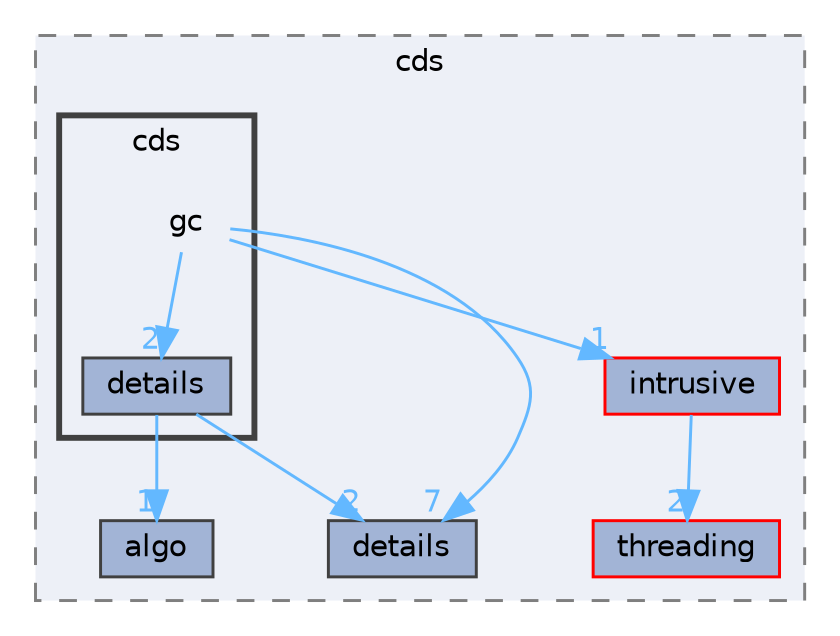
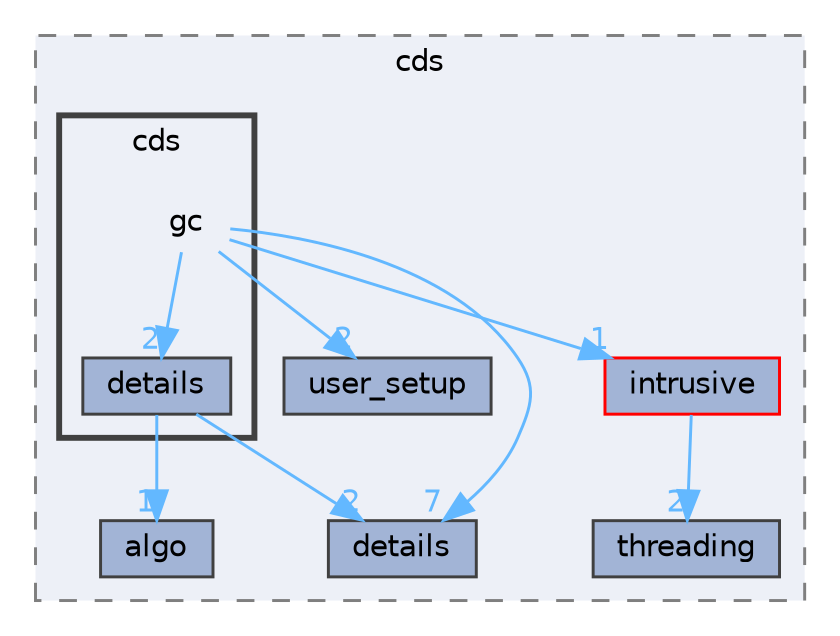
none -> (388, 386)
(686, 549) -> (686, 549)
